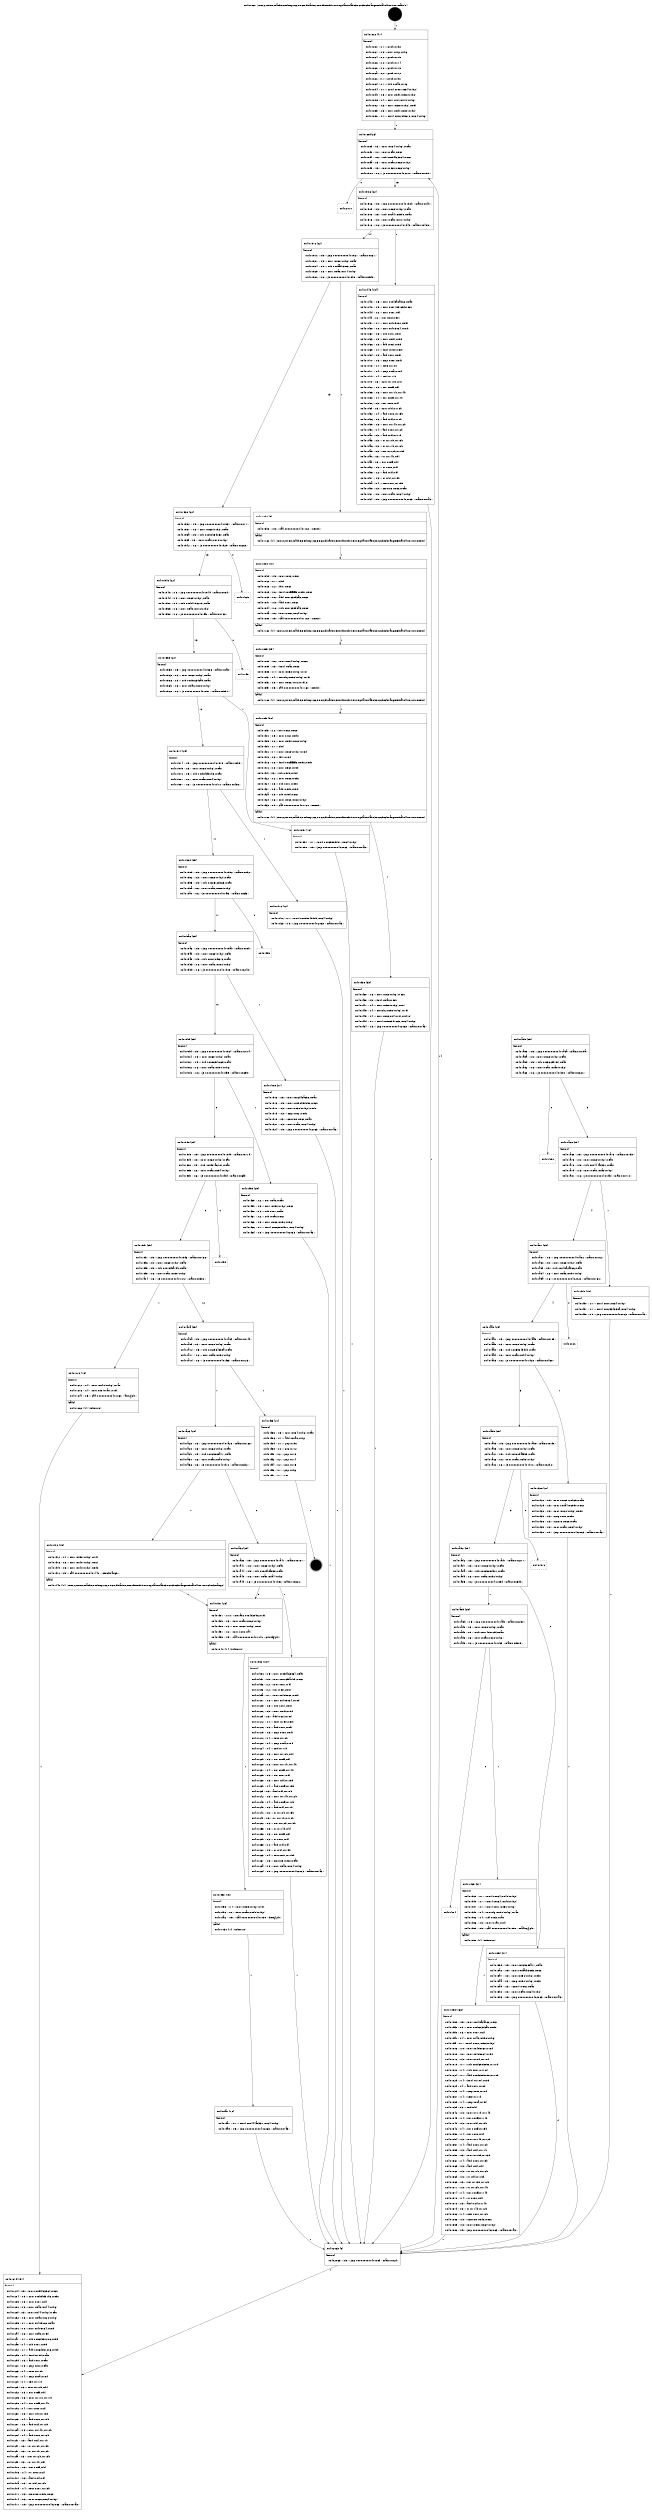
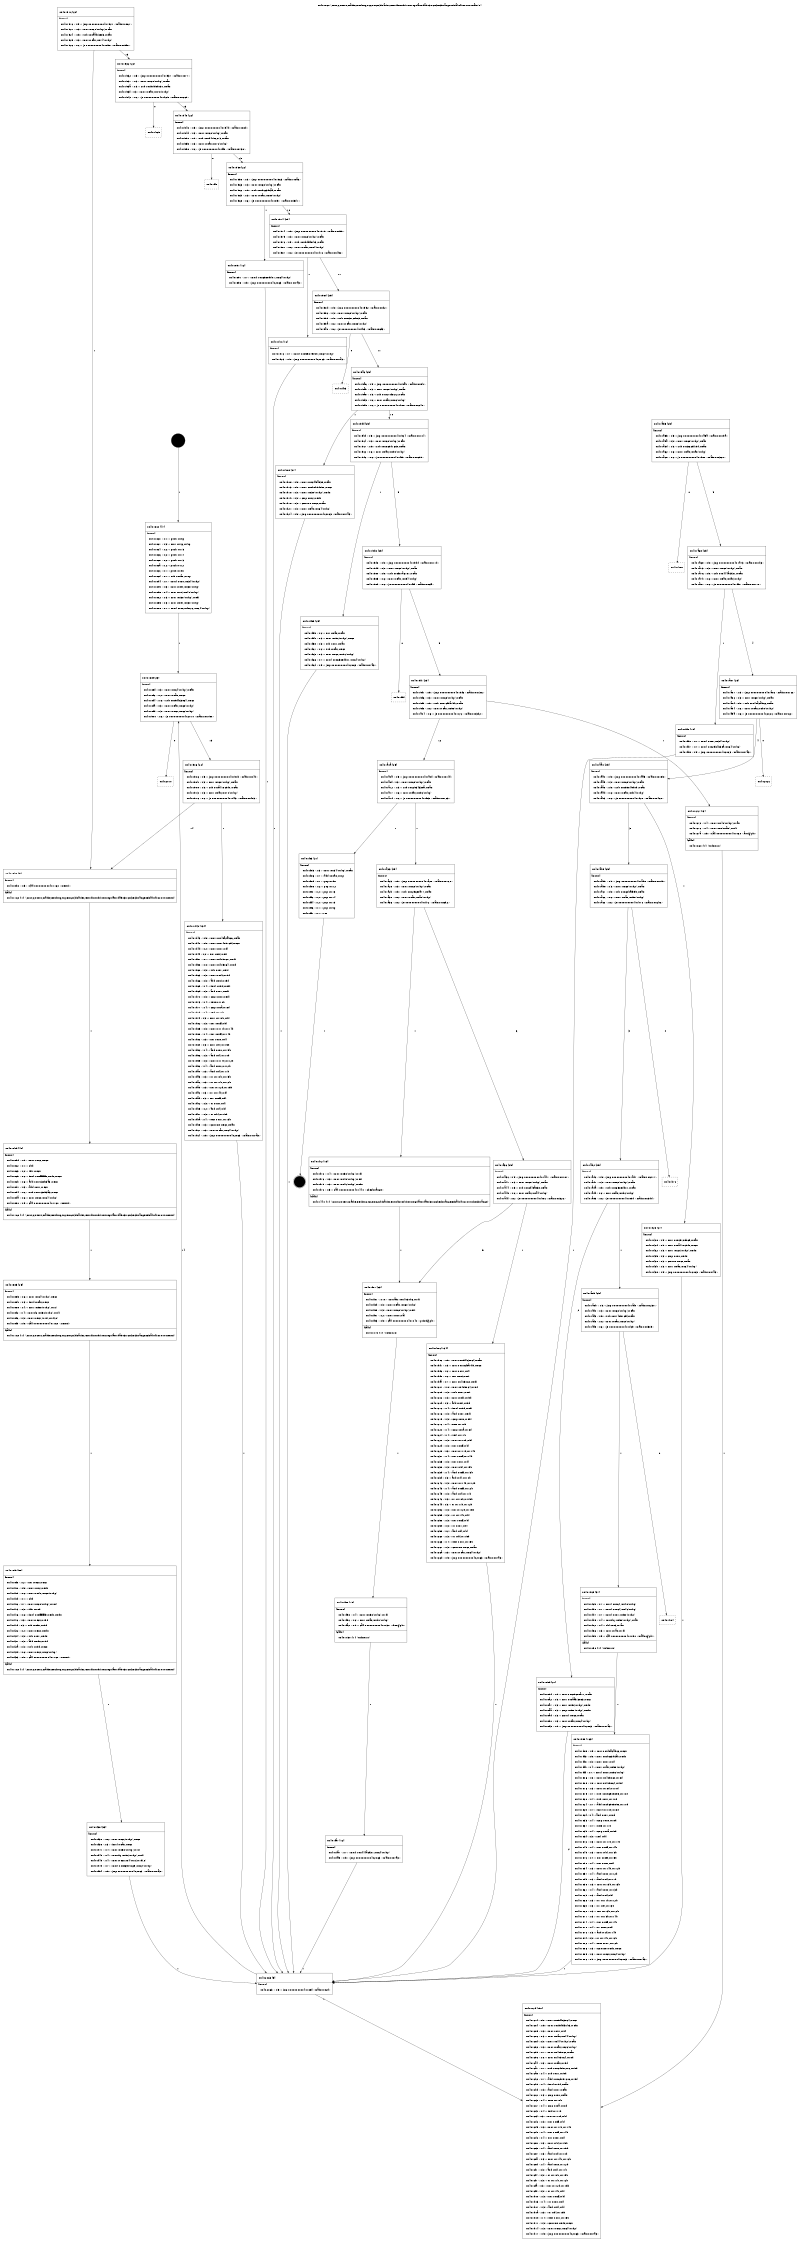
(368, 234) -> (153, 835)
